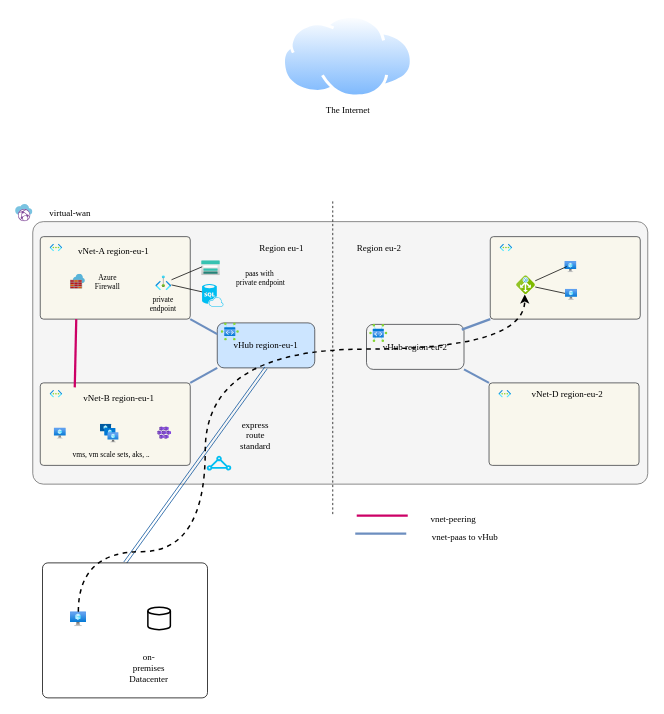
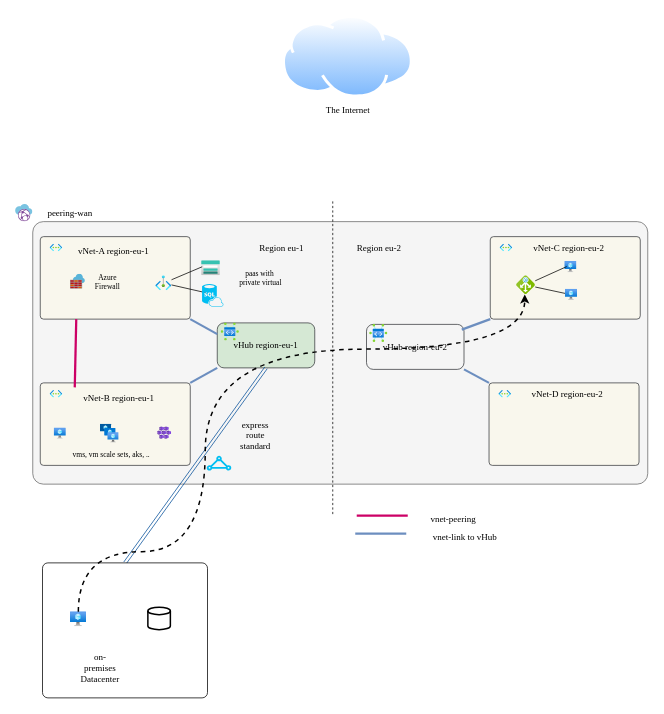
(70, 213) -> (70, 213)
none -> (569, 248)
(261, 278) -> (261, 278)
(163, 304) -> none
(266, 345) -> (266, 345)
(465, 537) -> (465, 537)
(149, 668) -> (100, 668)
